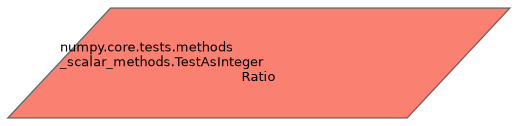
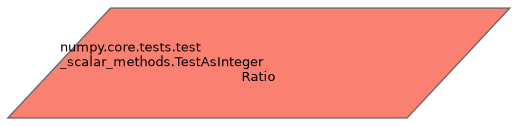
(259, 63) -> (259, 63)
